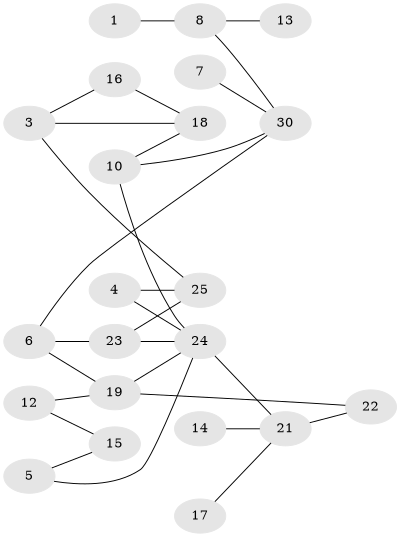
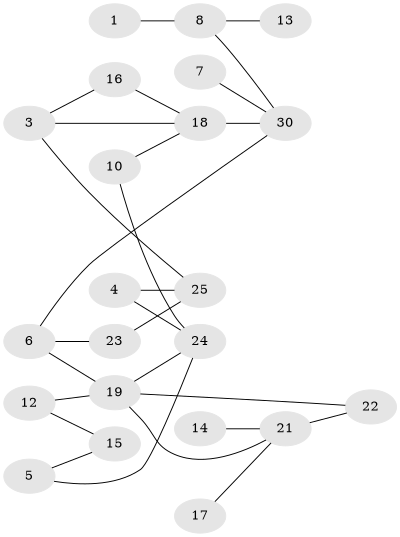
(204, 154) -> (243, 123)
(158, 342) -> none
(243, 385) -> (189, 458)
